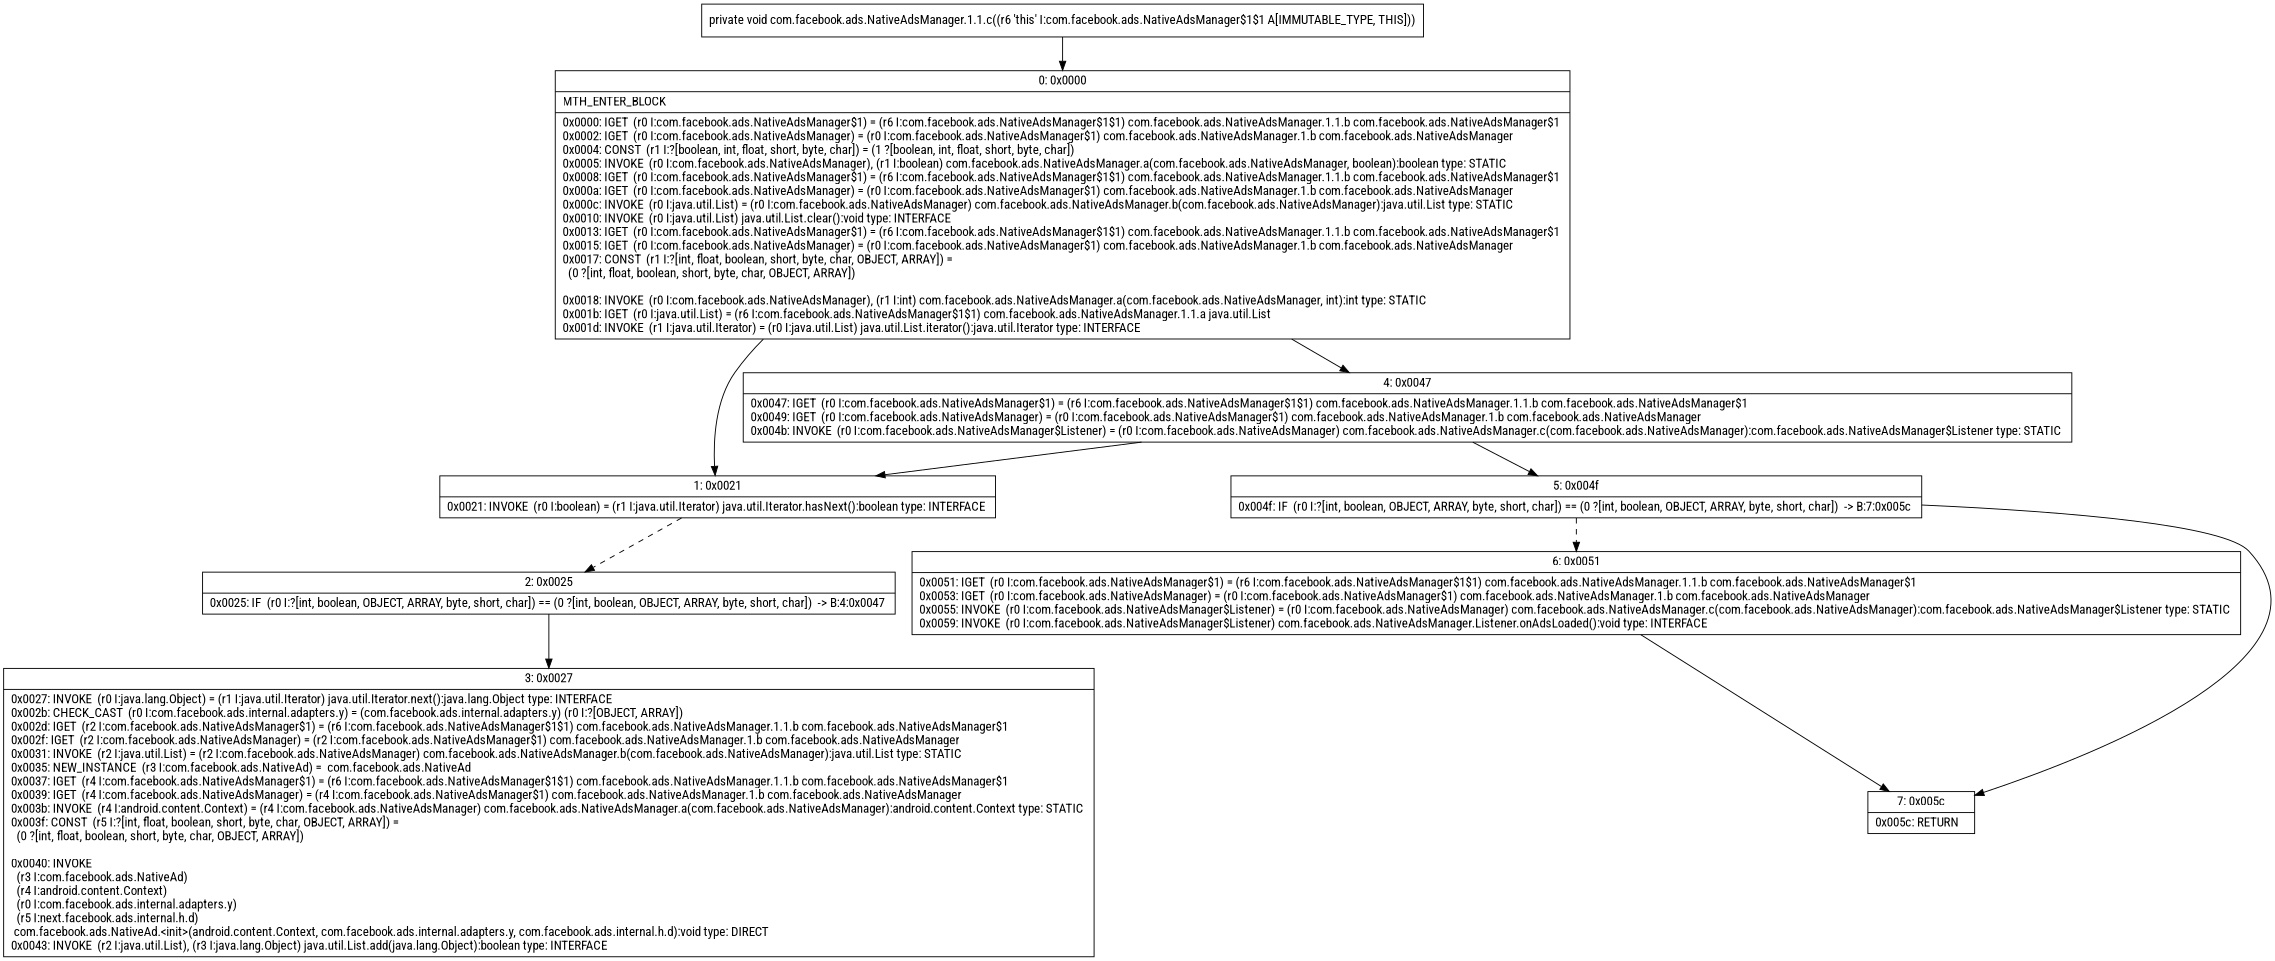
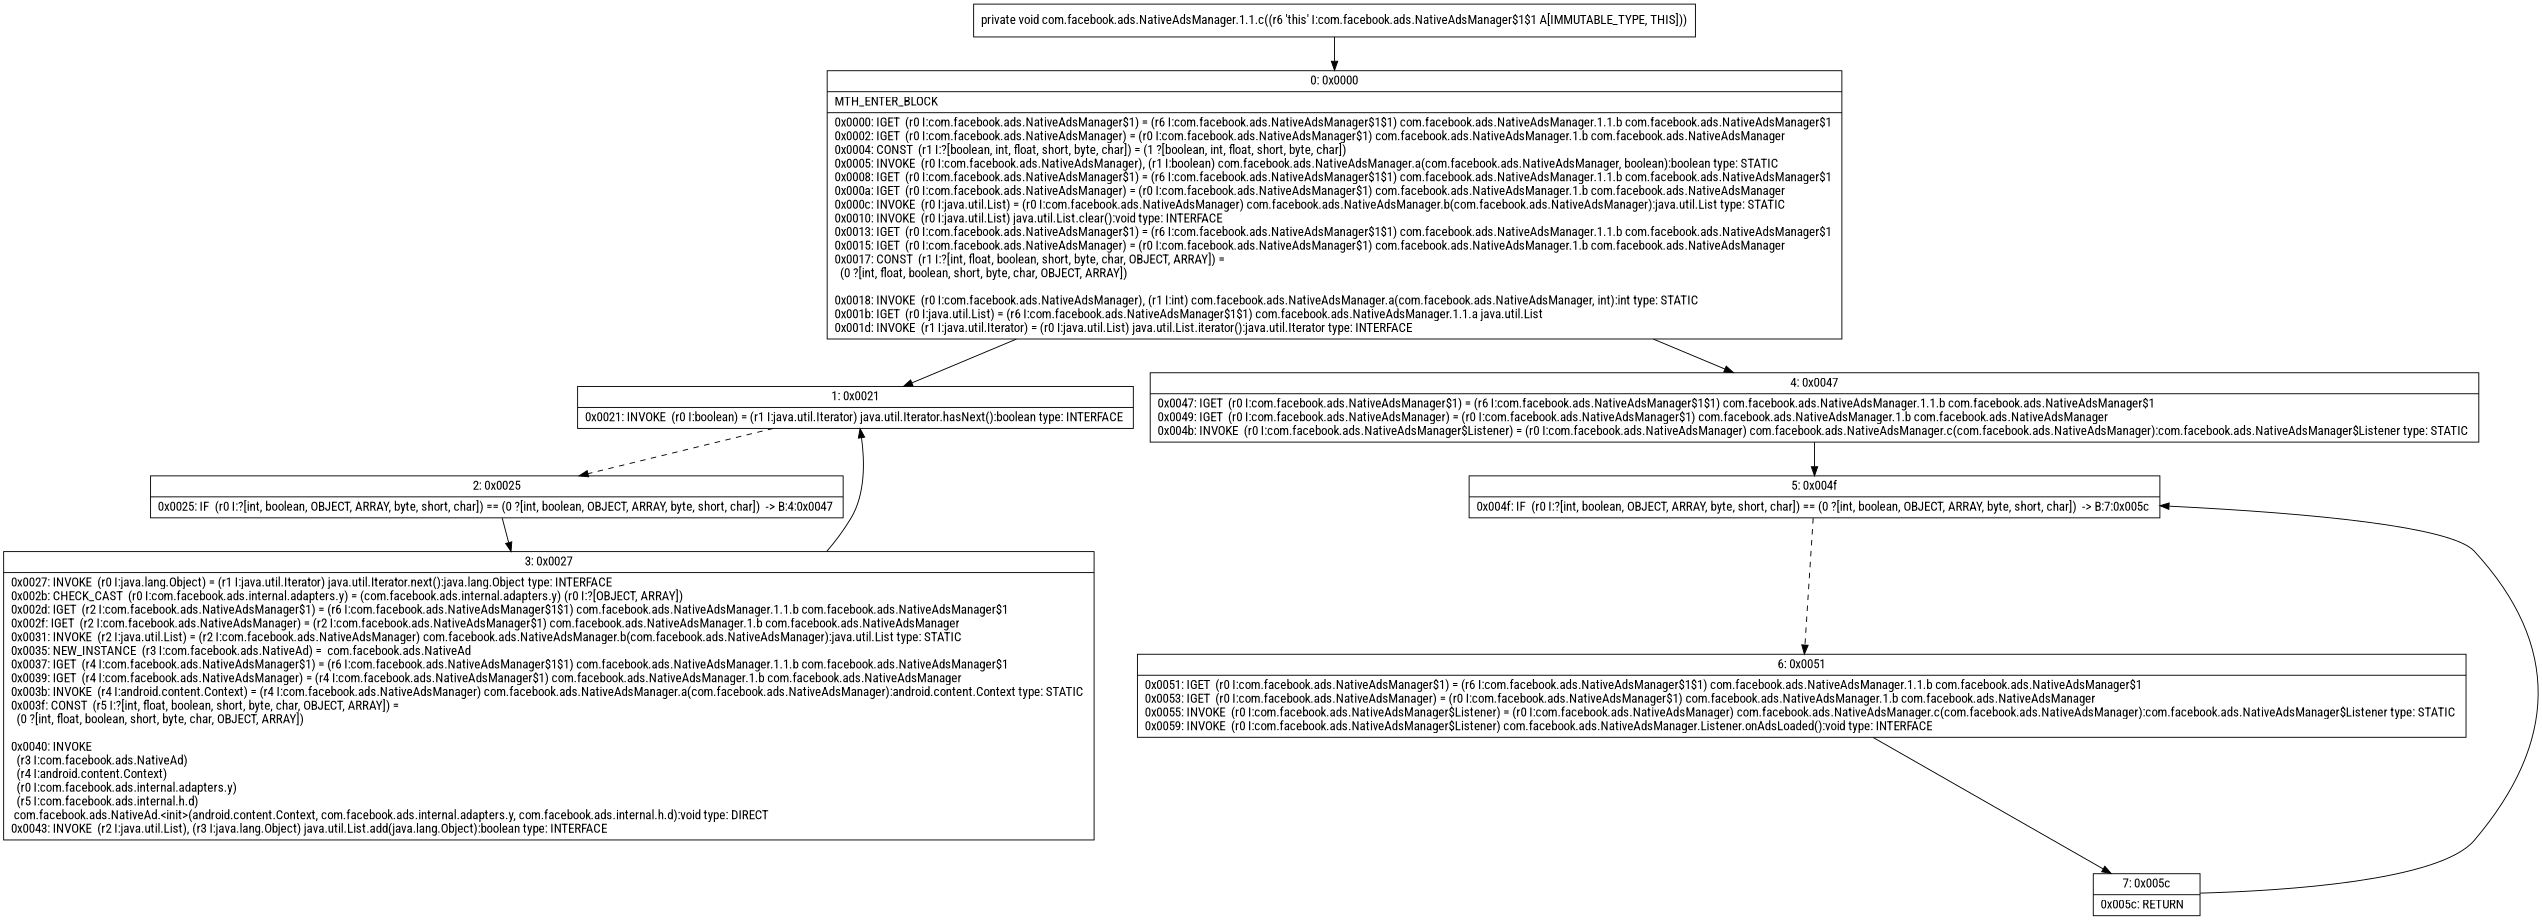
(1013, 458) -> (859, 499)
(2268, 587) -> (2537, 682)
(105, 918) -> (105, 802)
